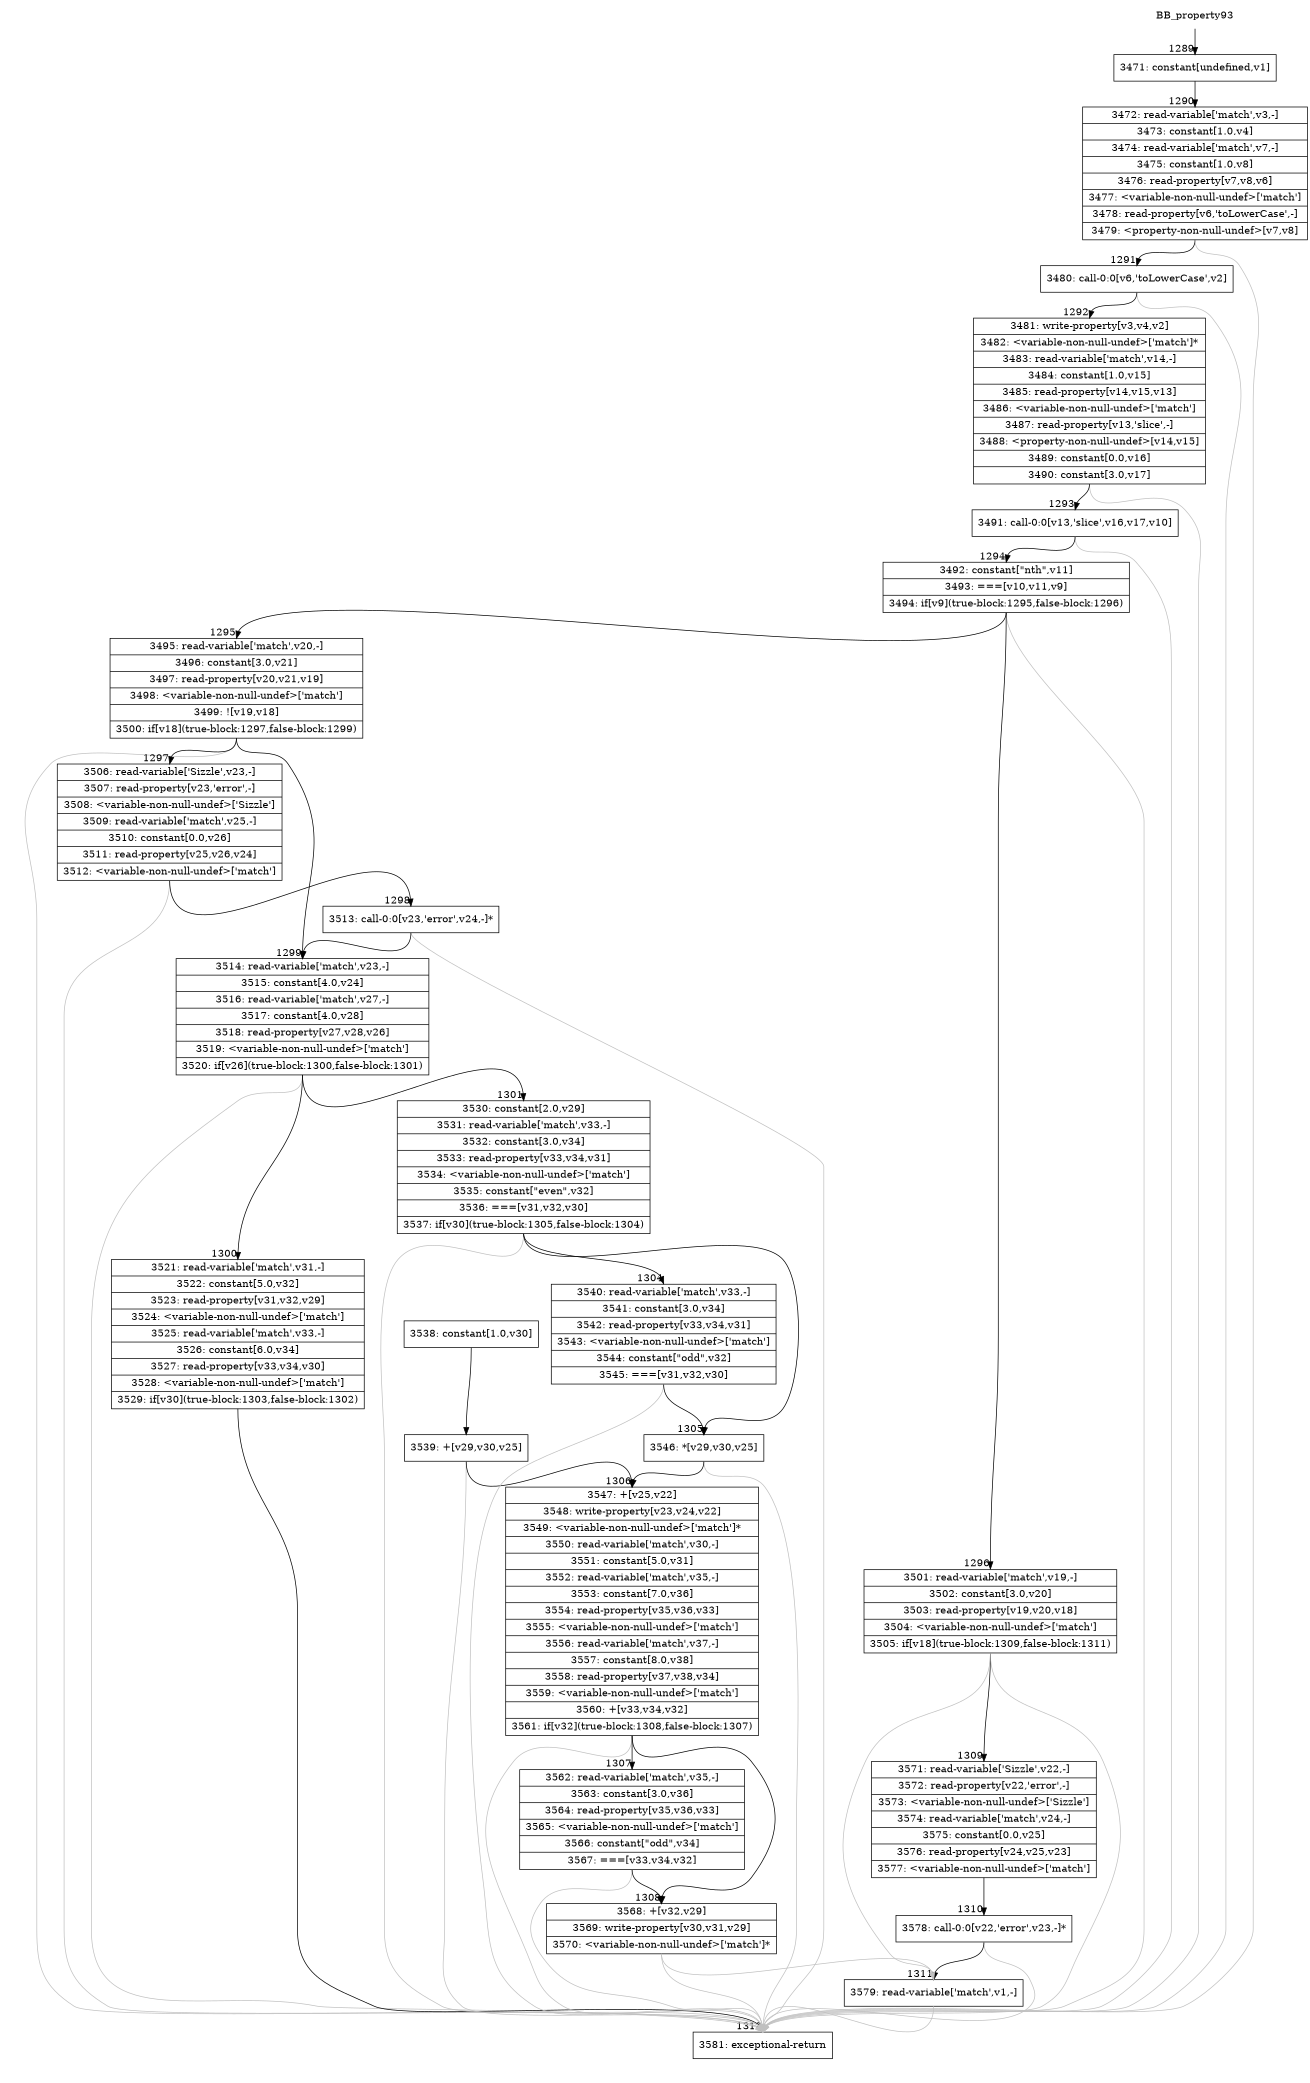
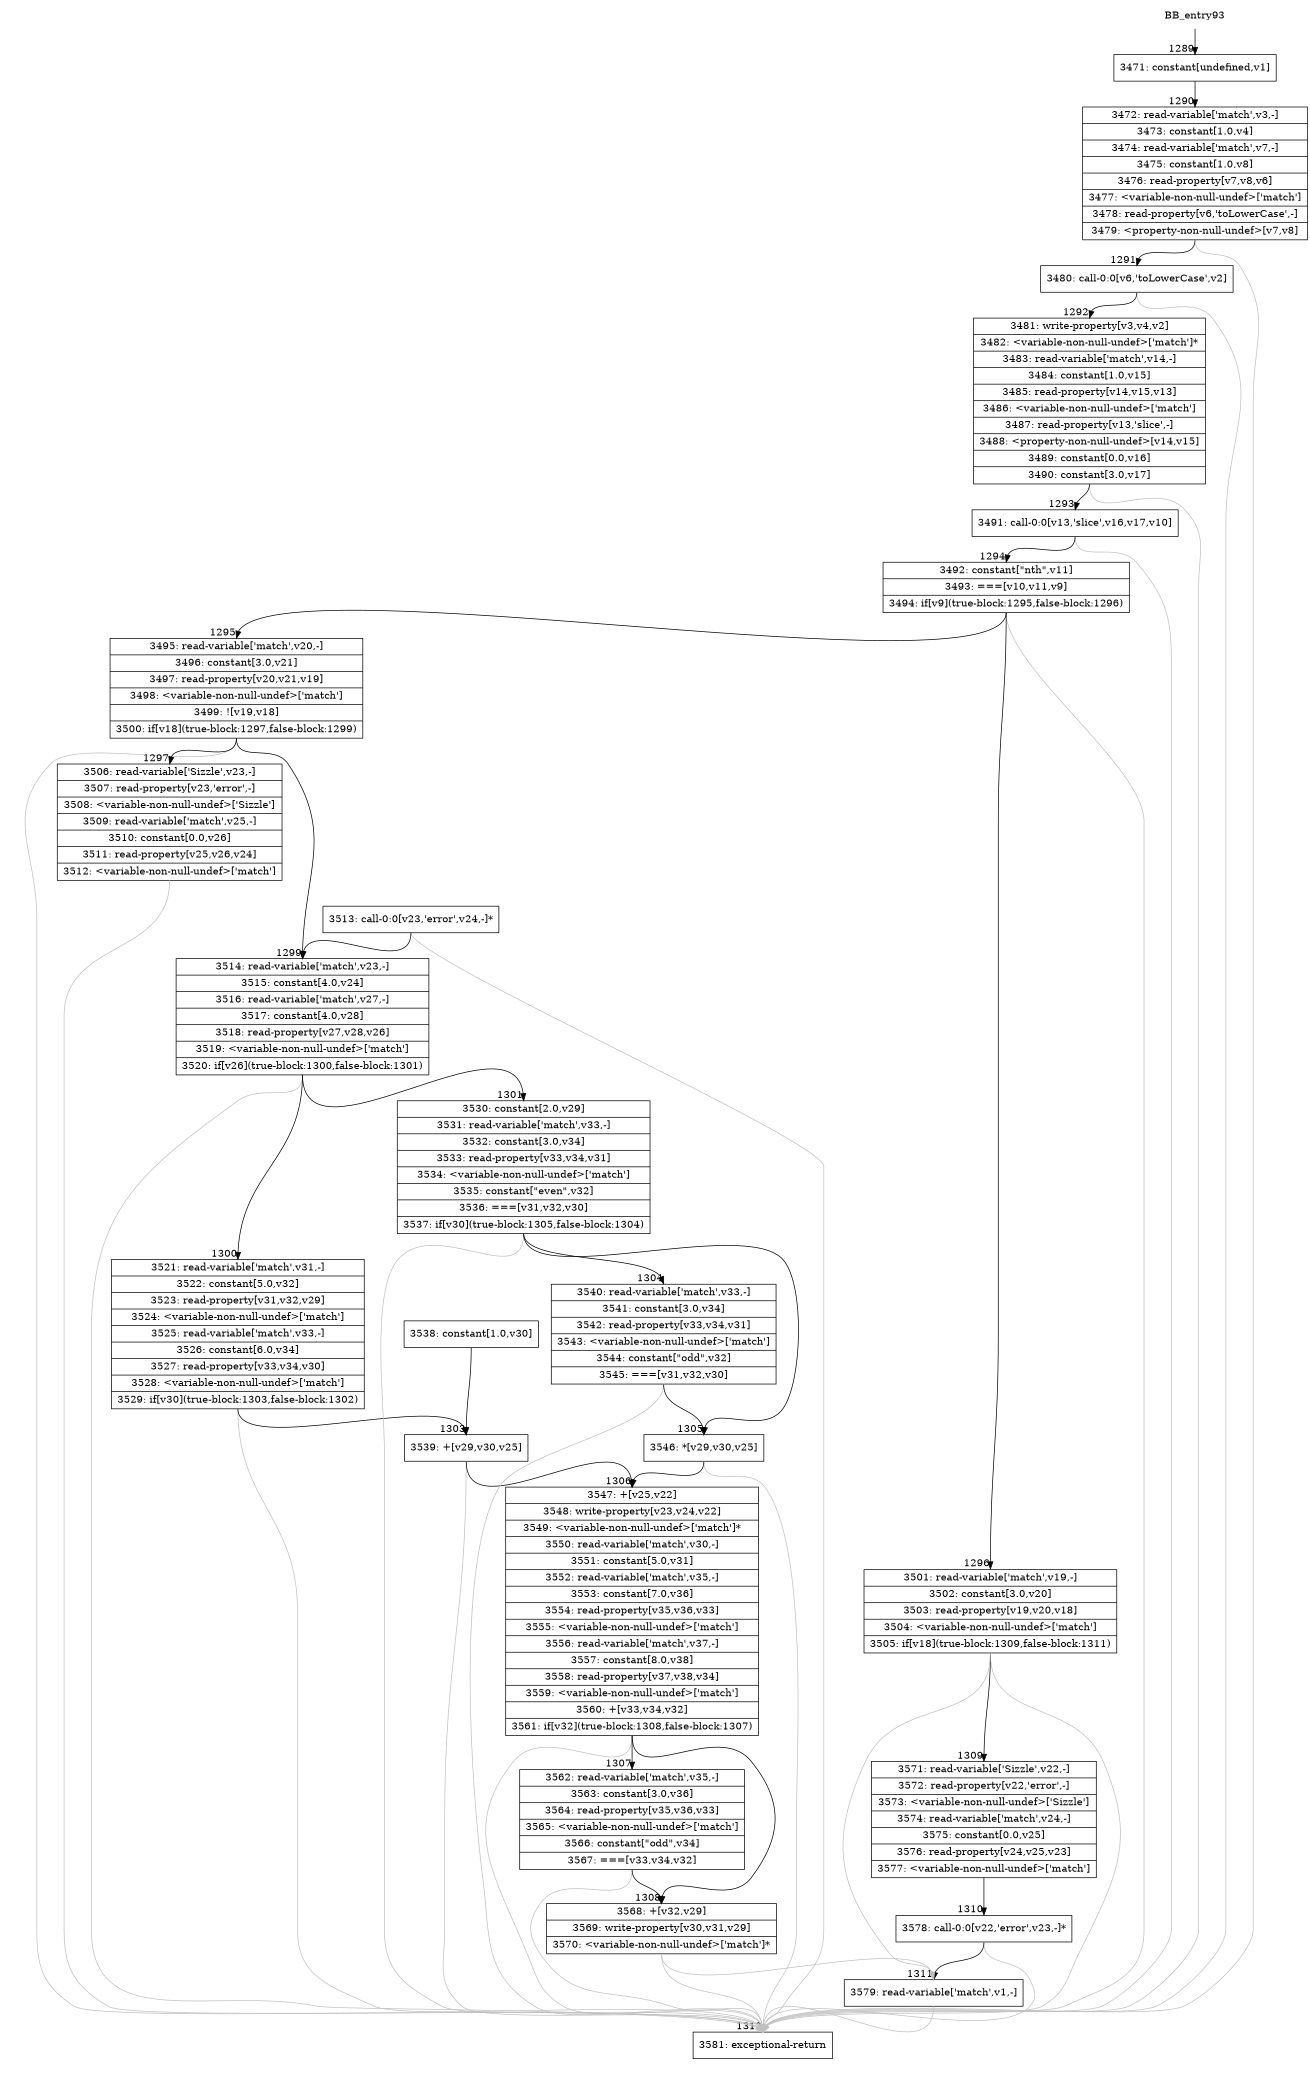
(1195, 16) -> (1195, 16)
(287, 894) -> none
none -> (349, 1422)
(297, 1916) -> (297, 1916)
